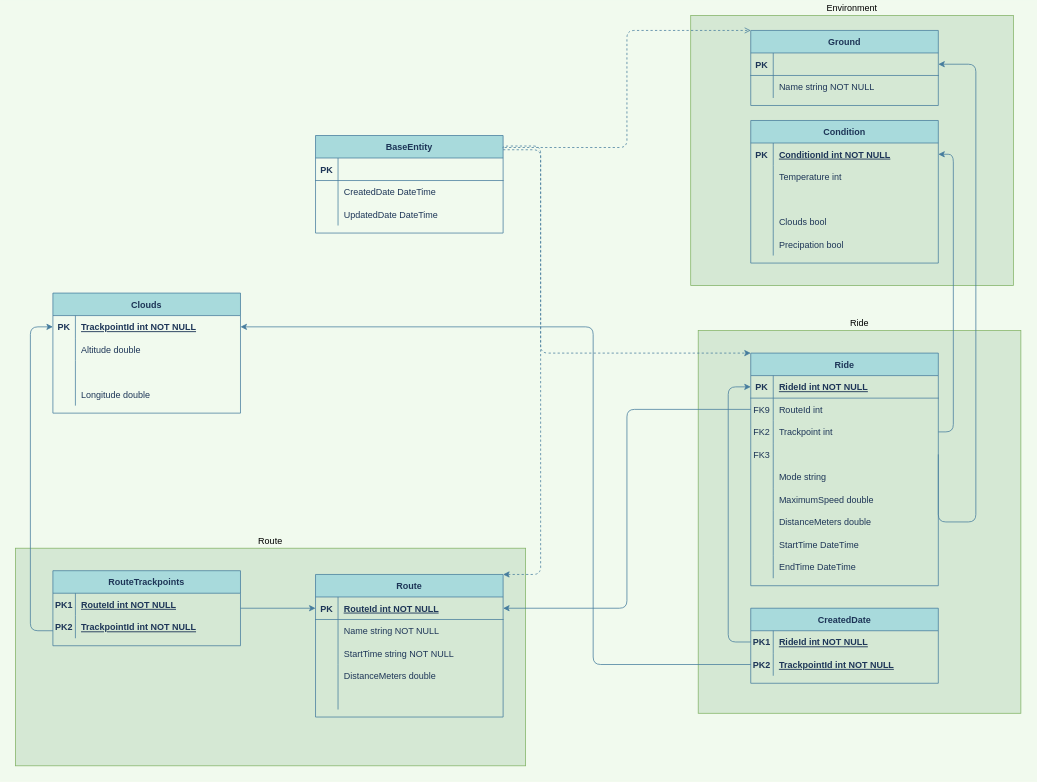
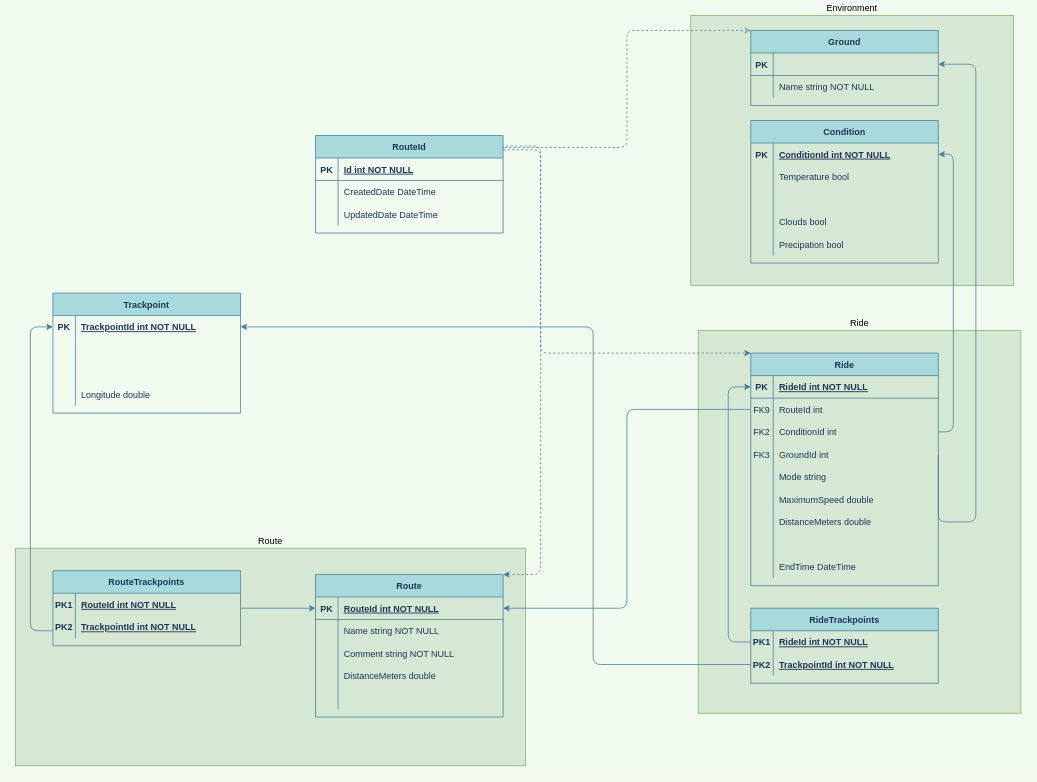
(409, 147) -> (409, 147)
none -> (420, 169)
(814, 177) -> (816, 177)
(146, 305) -> (146, 305)
(158, 349) -> none
(810, 432) -> (812, 432)
none -> (855, 454)
(855, 544) -> none
(844, 620) -> (844, 620)
(401, 653) -> (397, 653)
